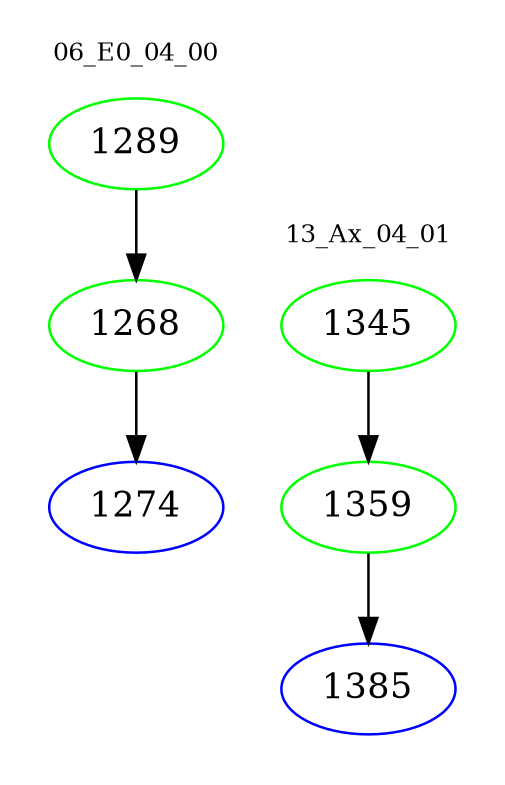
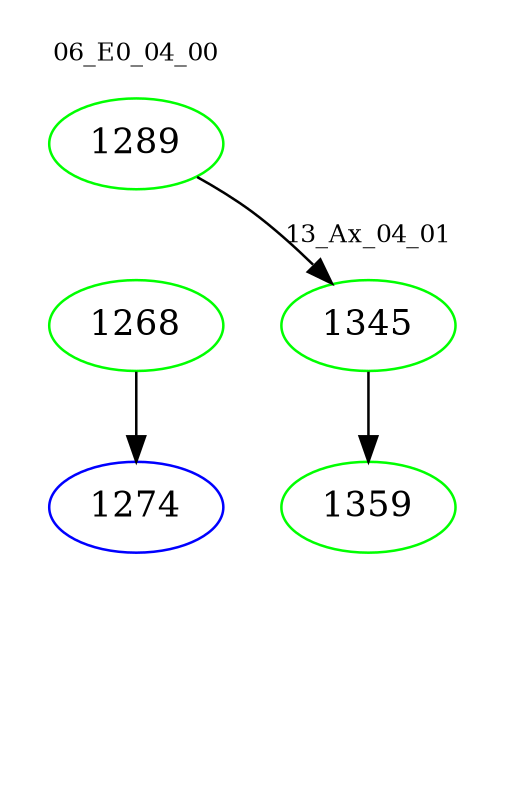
(136, 222) -> (278, 233)
(368, 689) -> none
